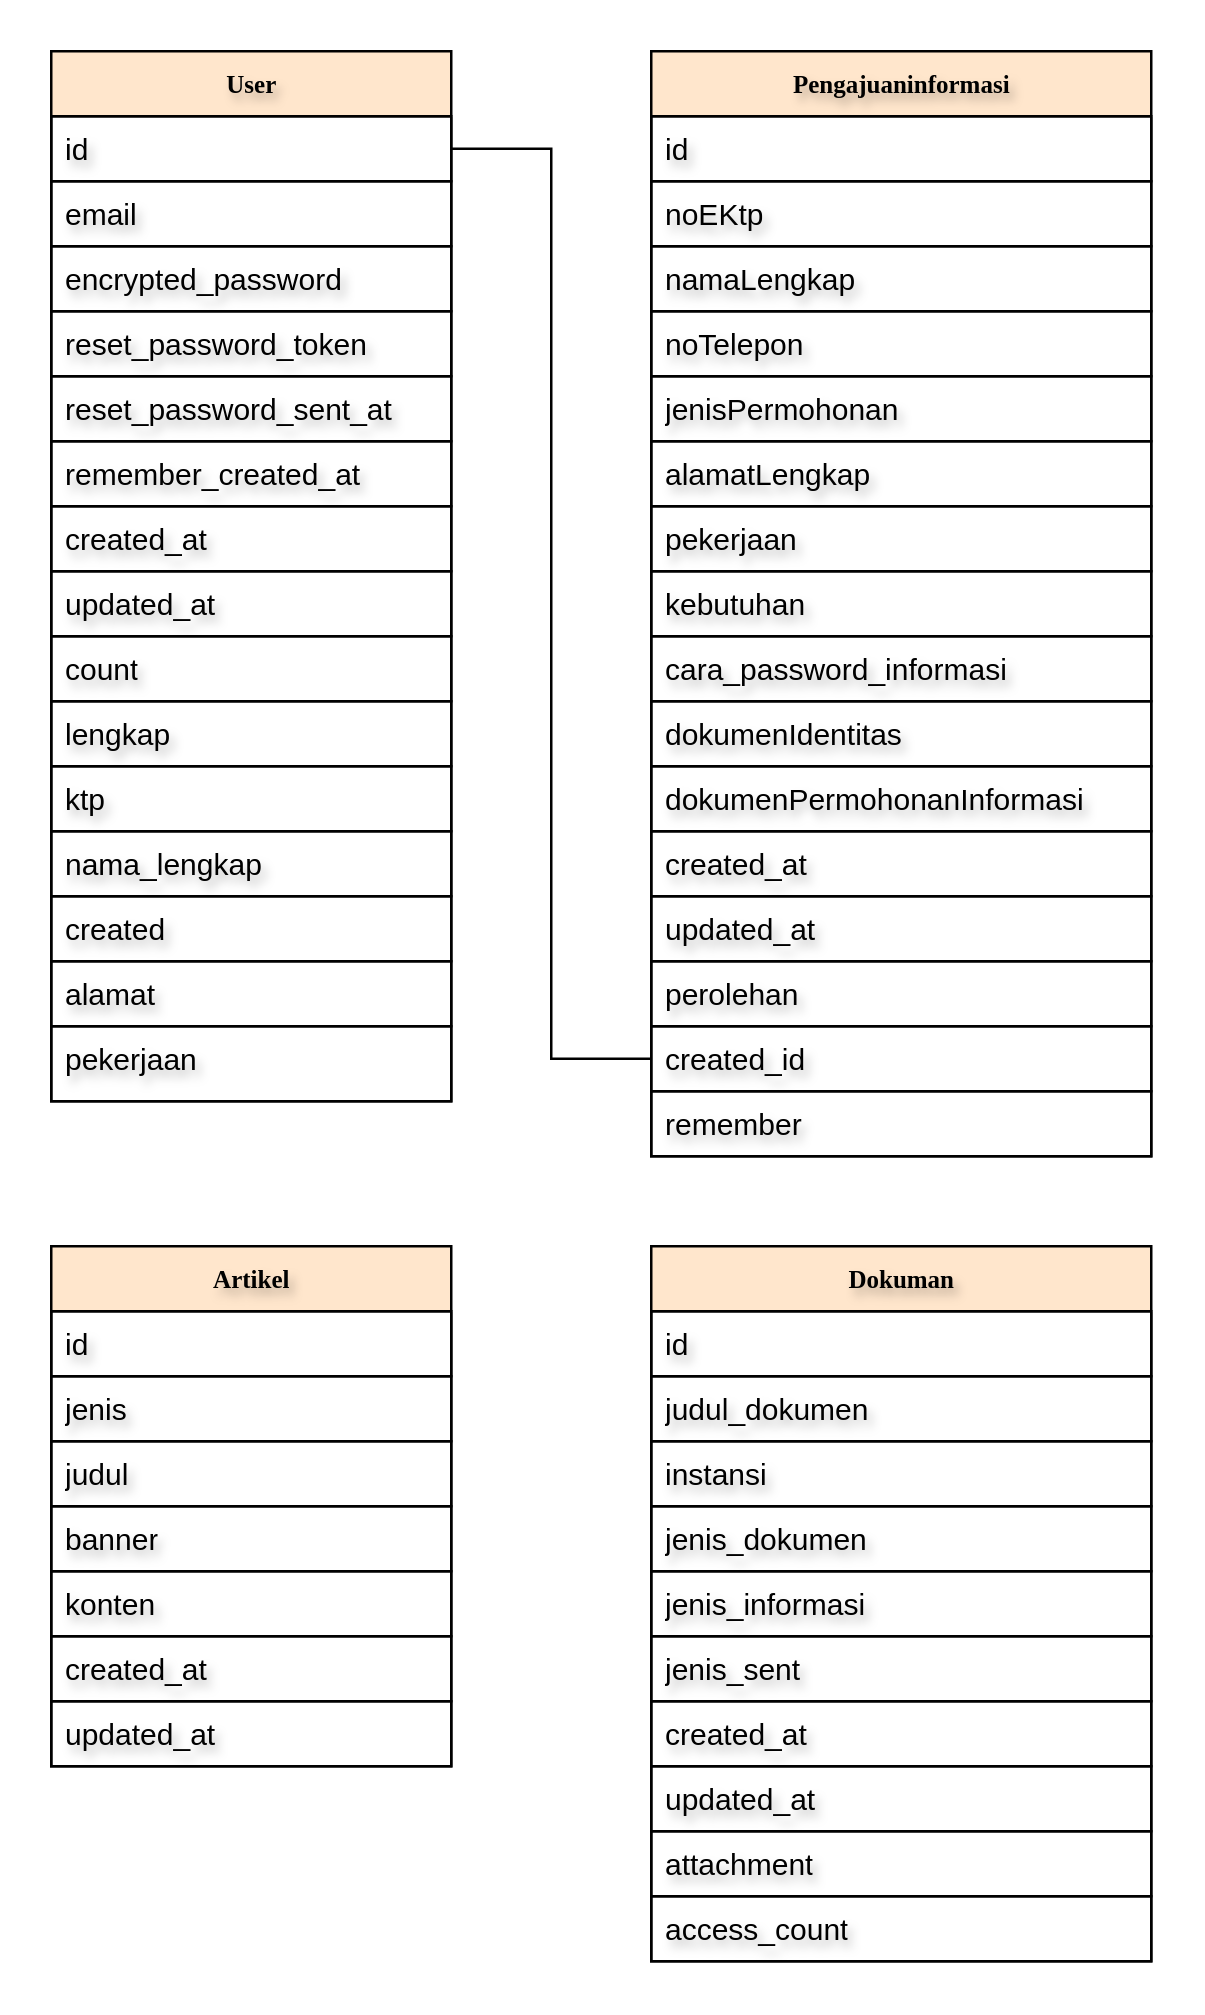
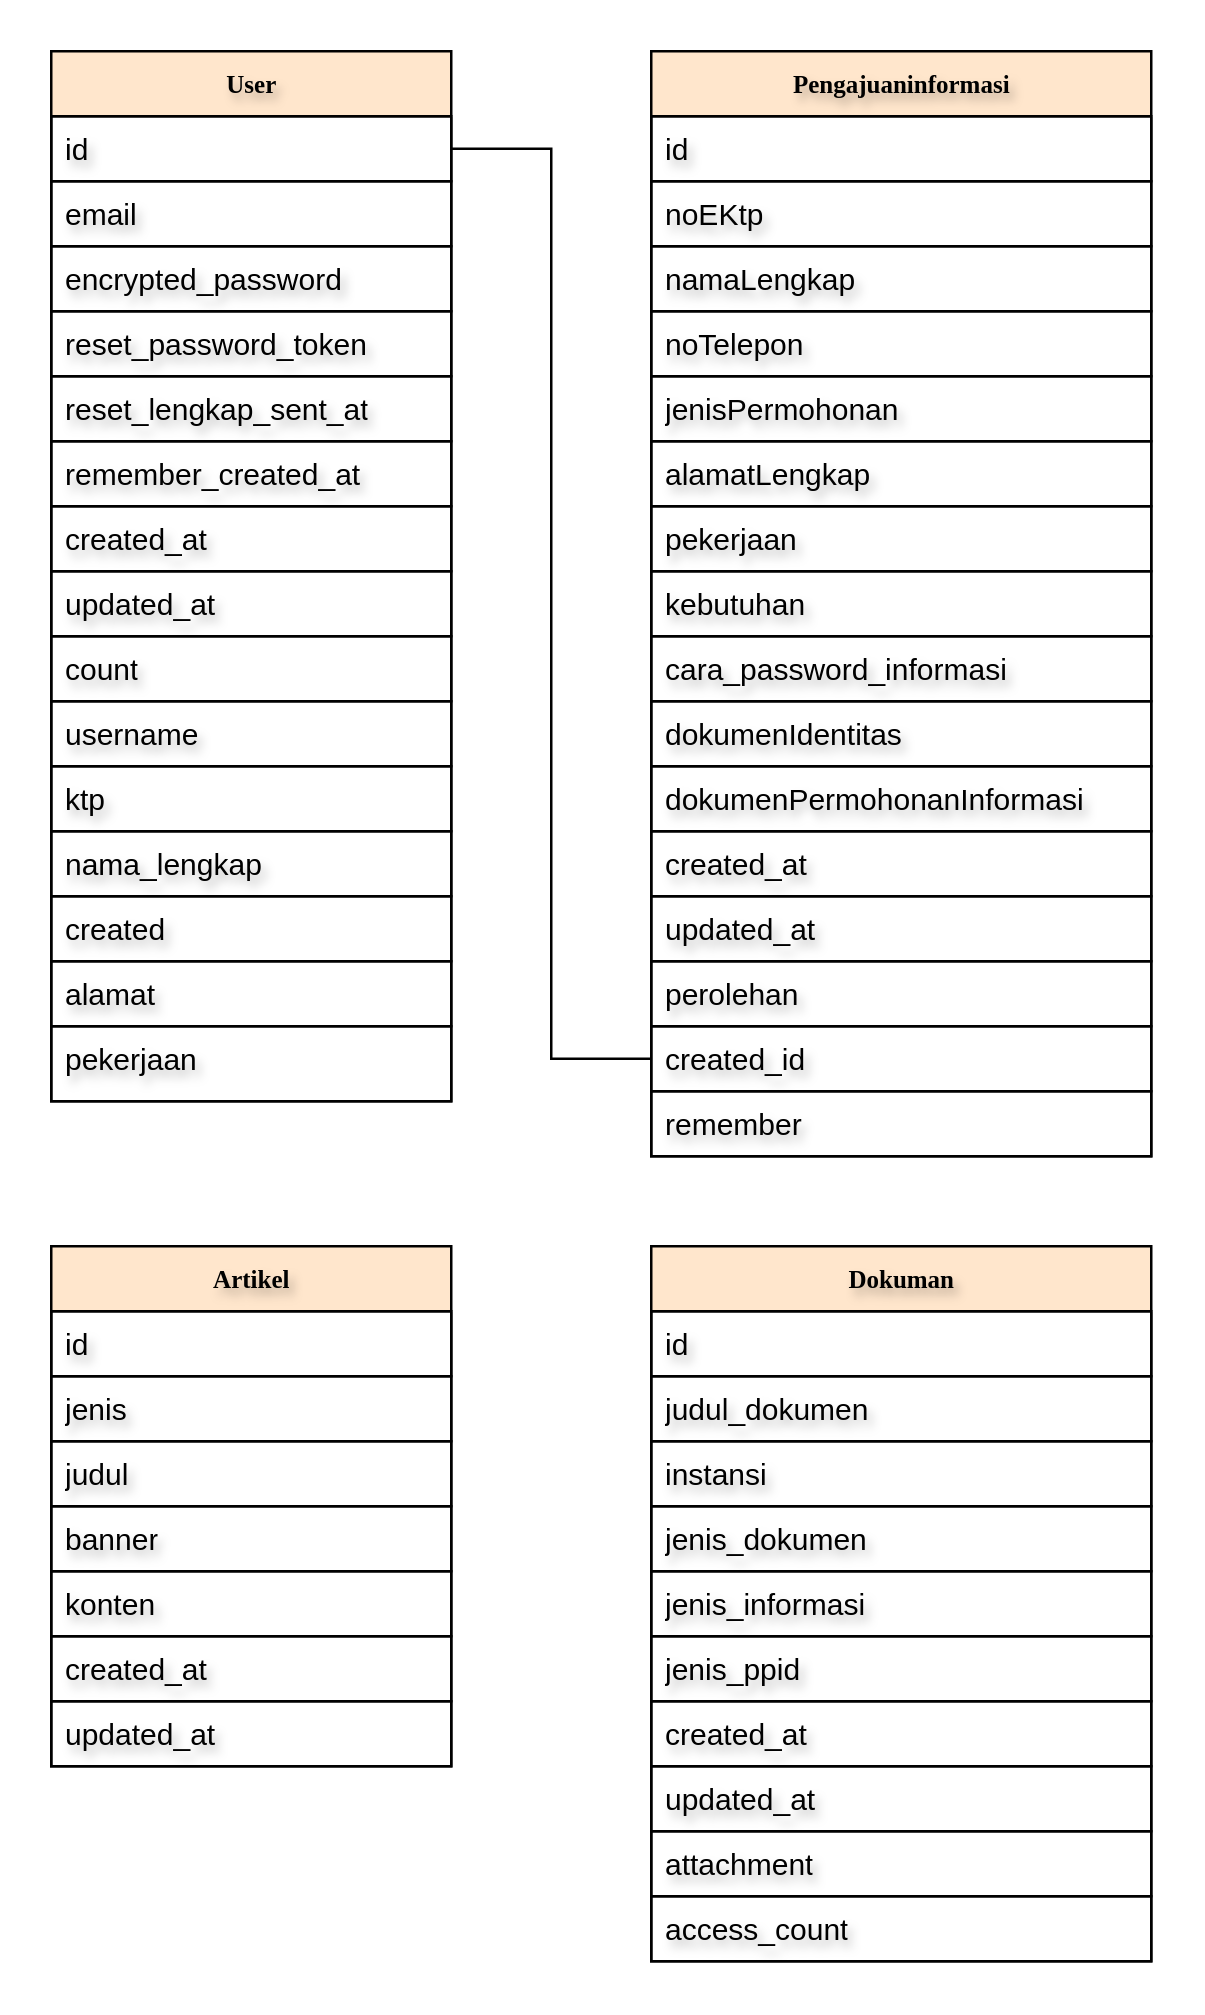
(251, 412) -> (239, 412)
(121, 737) -> (133, 737)
(746, 1672) -> (742, 1672)
